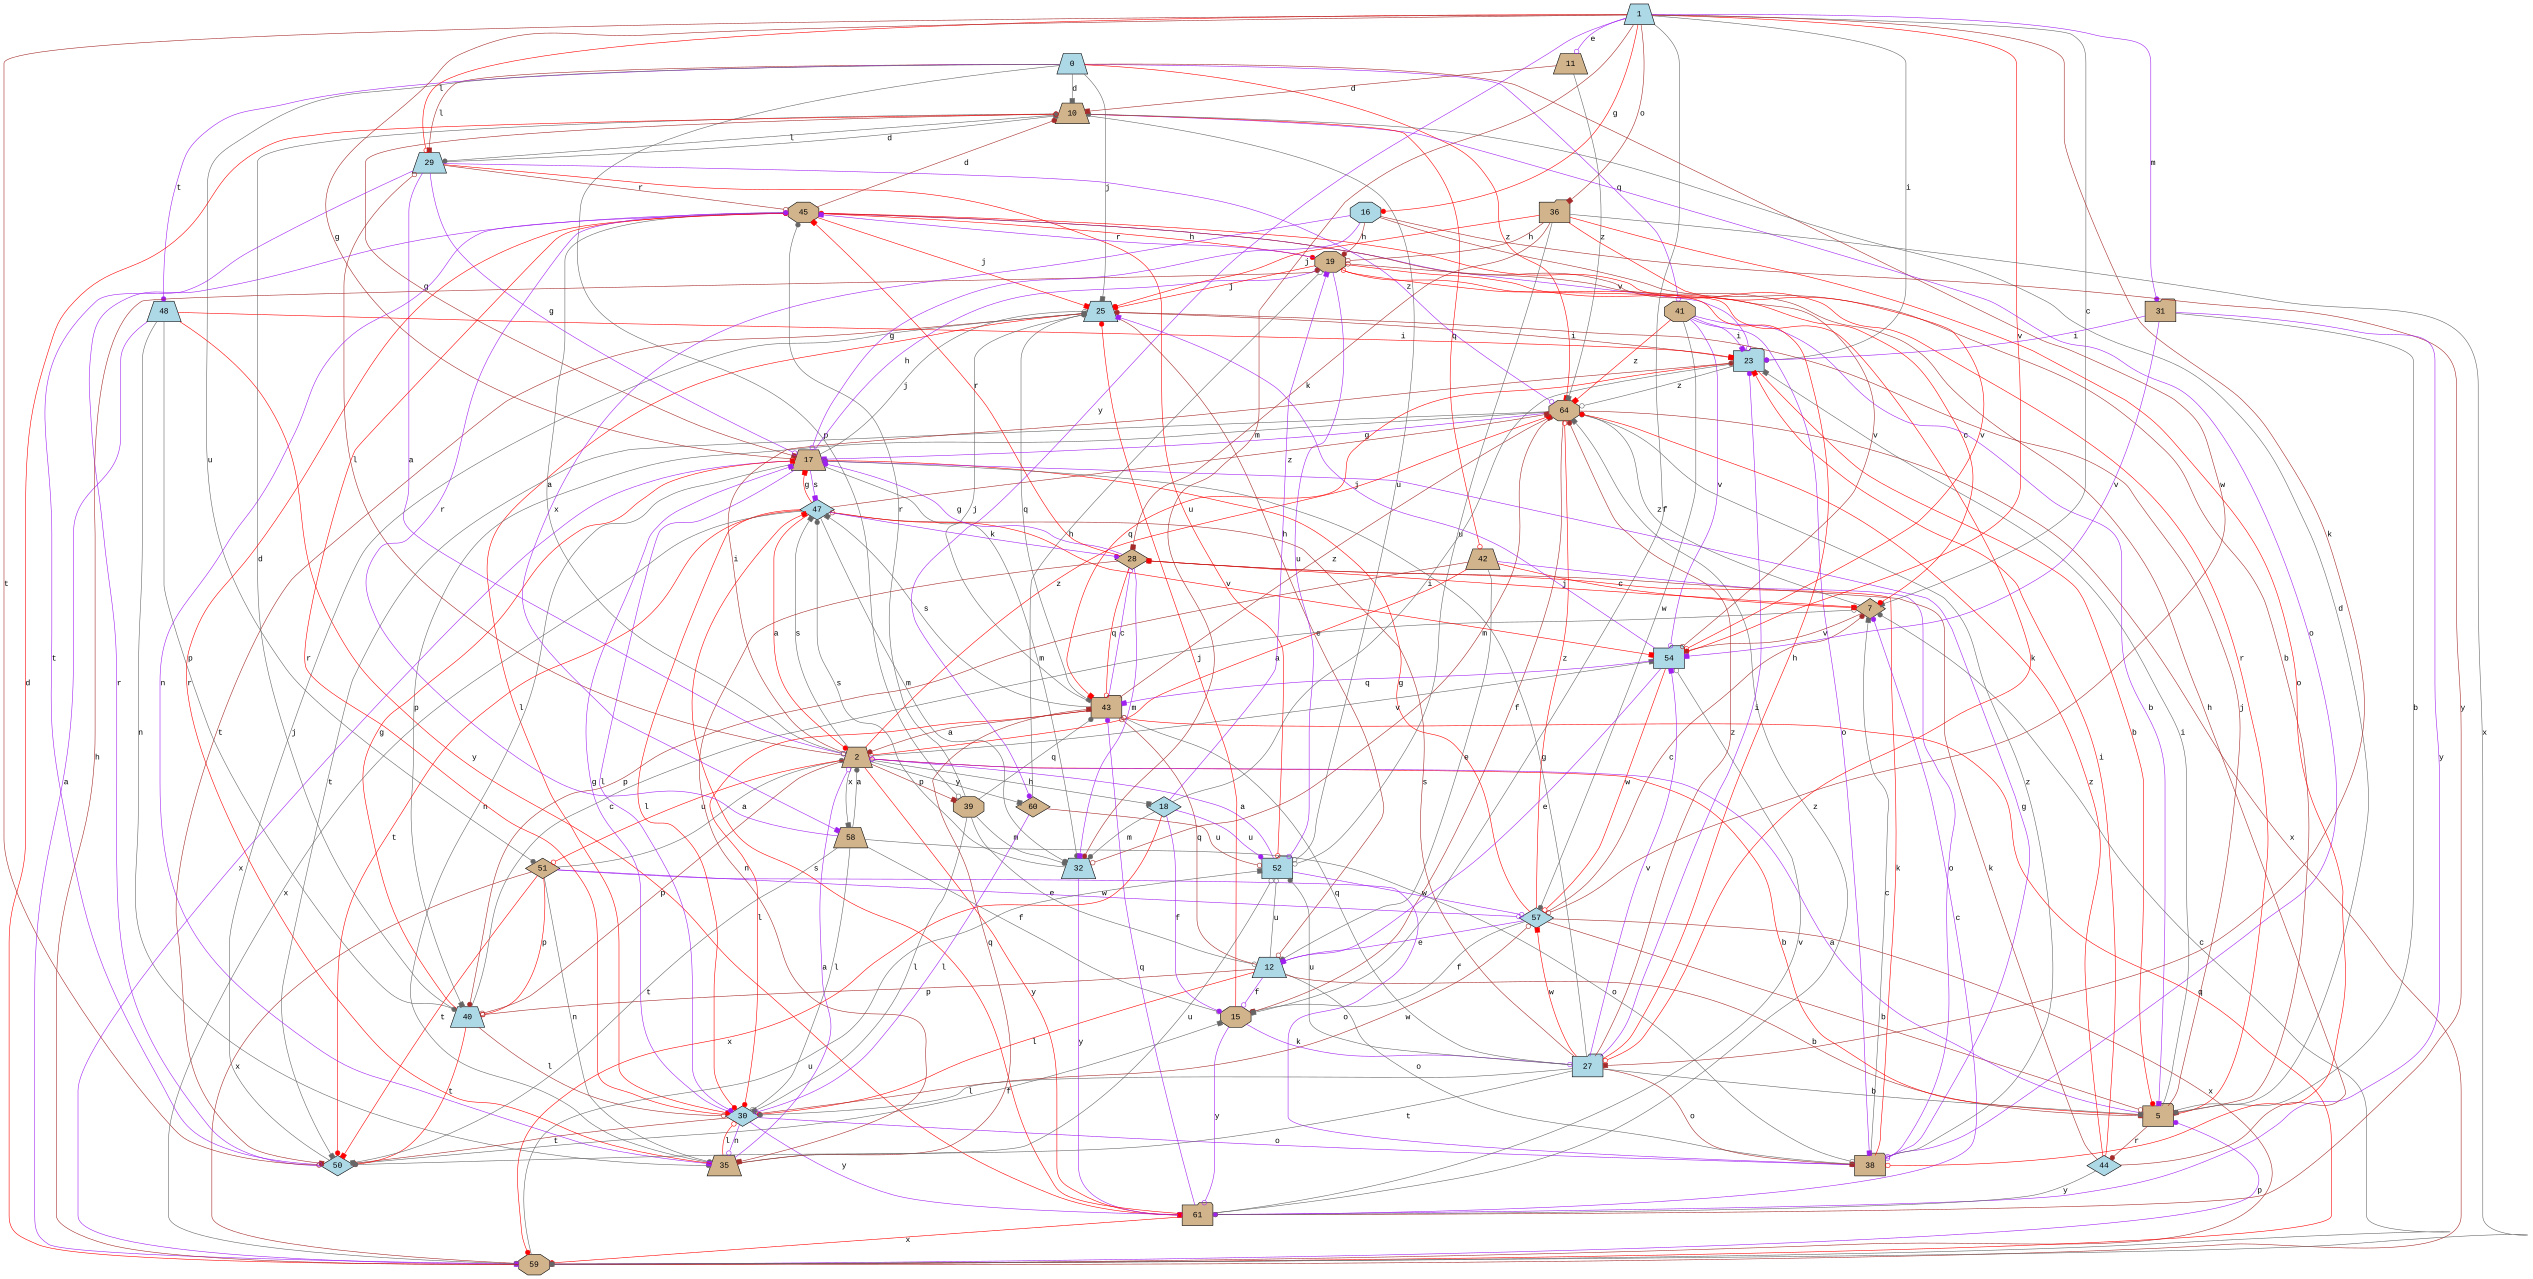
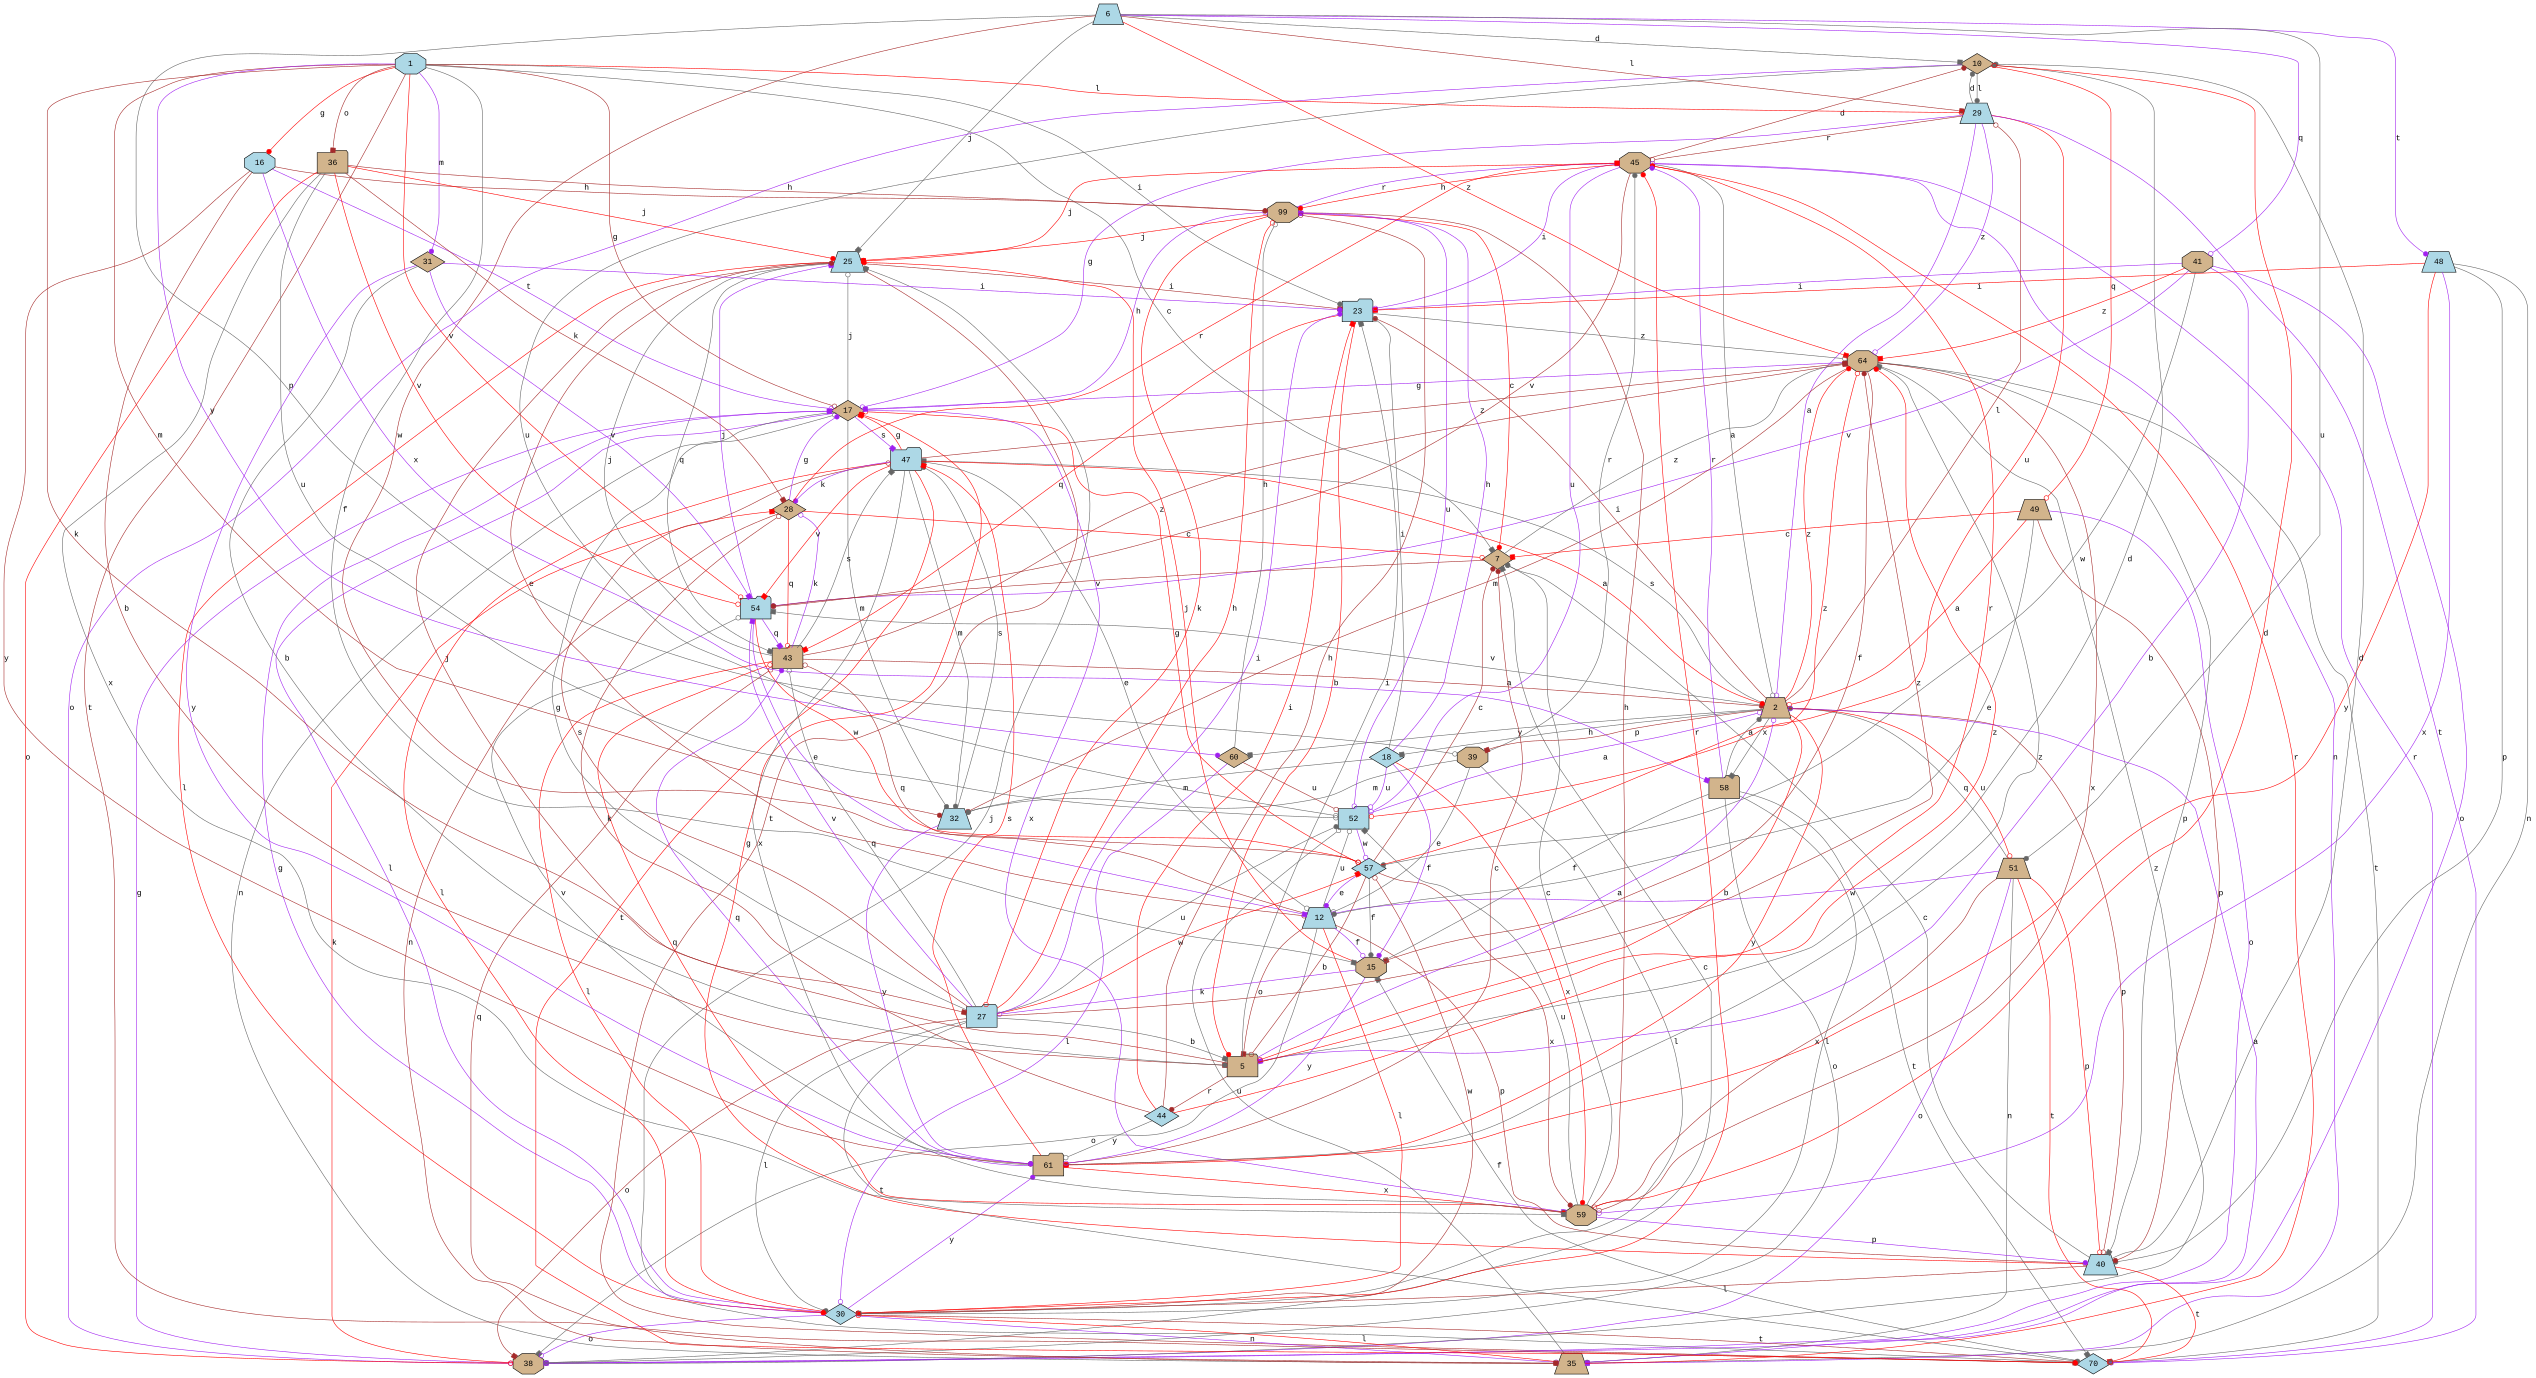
(1639, 14) -> (411, 64)
(1072, 64) -> (1108, 14)
(1571, 64) -> none
(1072, 113) -> (1977, 64)
(463, 140) -> none
(748, 146) -> (1969, 90)
(1330, 262) -> (1283, 212)
(1620, 287) -> (1544, 237)
(2160, 311) -> (428, 262)
(892, 336) -> (529, 287)
(809, 460) -> (848, 411)
(817, 510) -> (906, 460)
none -> (1578, 524)
(1483, 559) -> (2035, 510)
(1565, 584) -> (1189, 534)
(1123, 634) -> (816, 584)
none -> (1119, 673)
(1130, 707) -> none
(1037, 758) -> none
(66, 782) -> (2424, 733)
(745, 807) -> (1966, 788)
(1221, 826) -> (1383, 788)
(851, 838) -> (1724, 788)
(543, 868) -> (2014, 868)
(1037, 894) -> (1668, 901)
(1000, 990) -> (745, 1340)
(1815, 1042) -> (1260, 992)
(1545, 1121) -> (963, 1148)
(338, 1166) -> (2093, 1364)
(1870, 1166) -> (528, 1364)
(1863, 1180) -> (1490, 967)
(1645, 1248) -> (1840, 1240)
